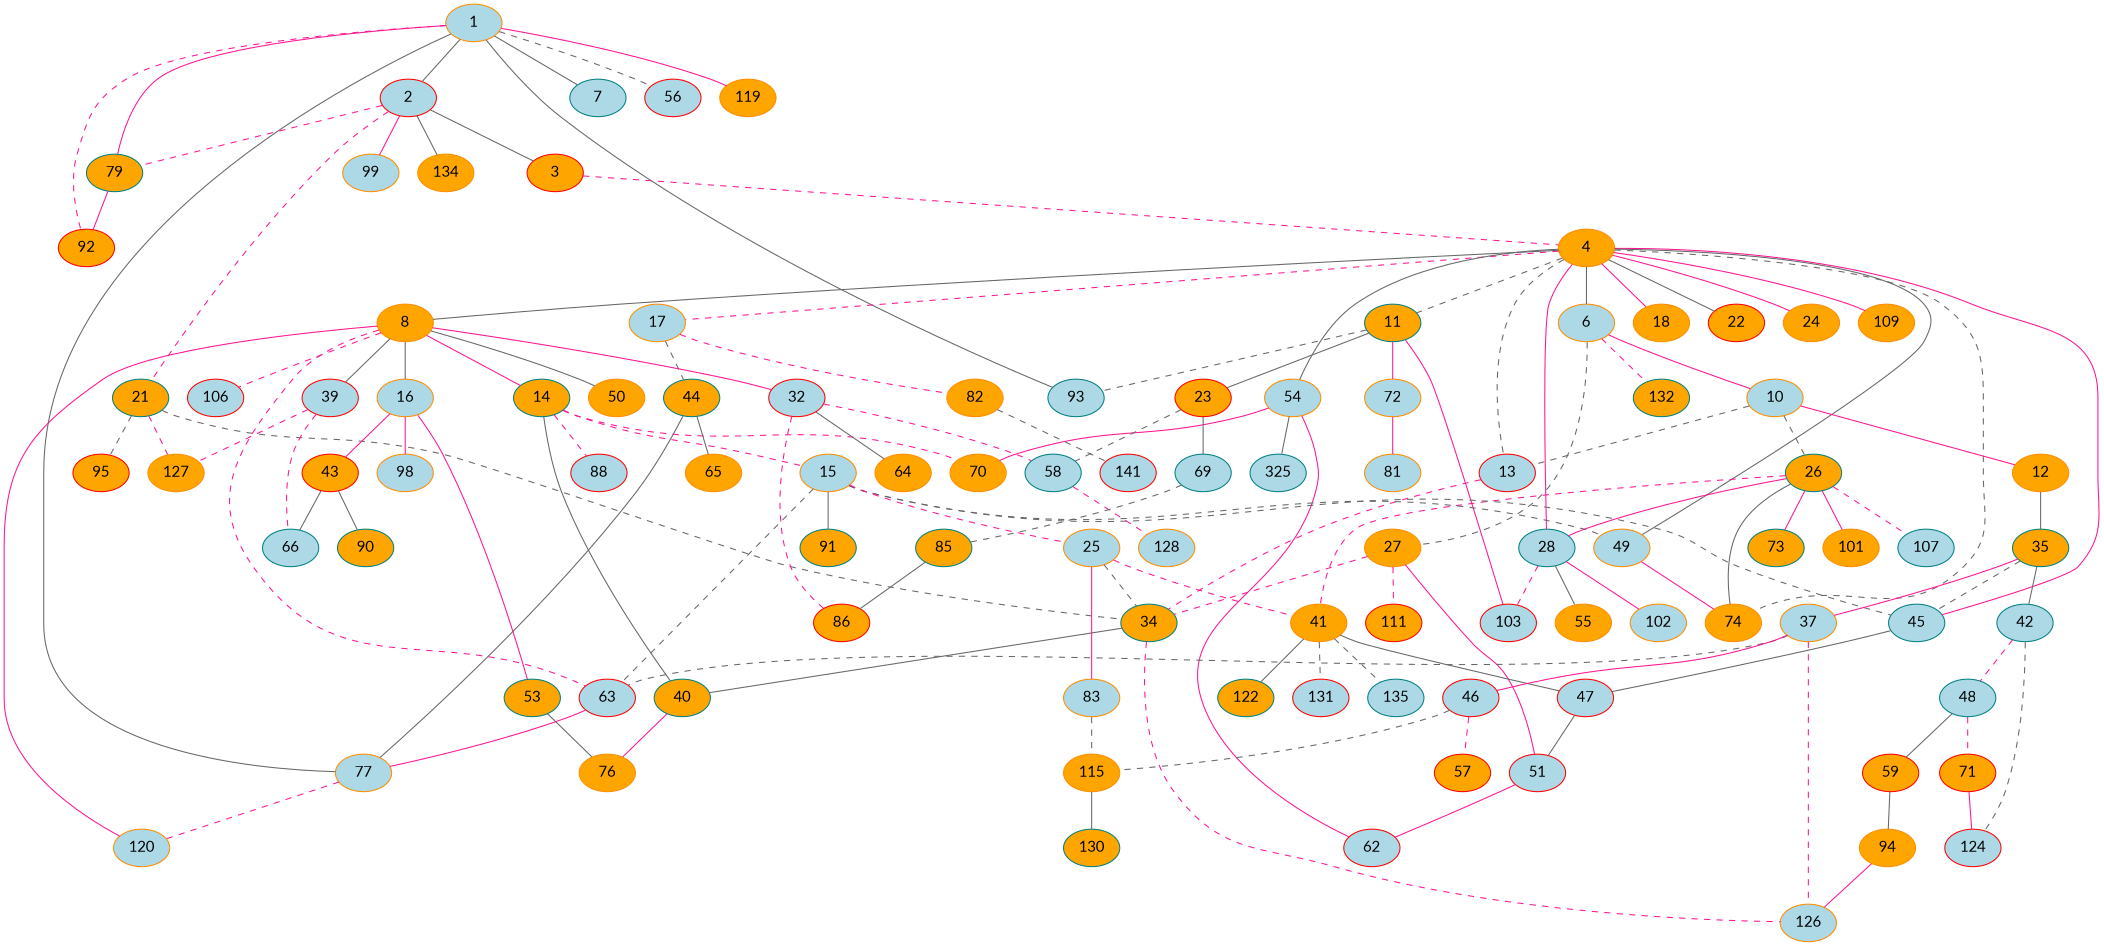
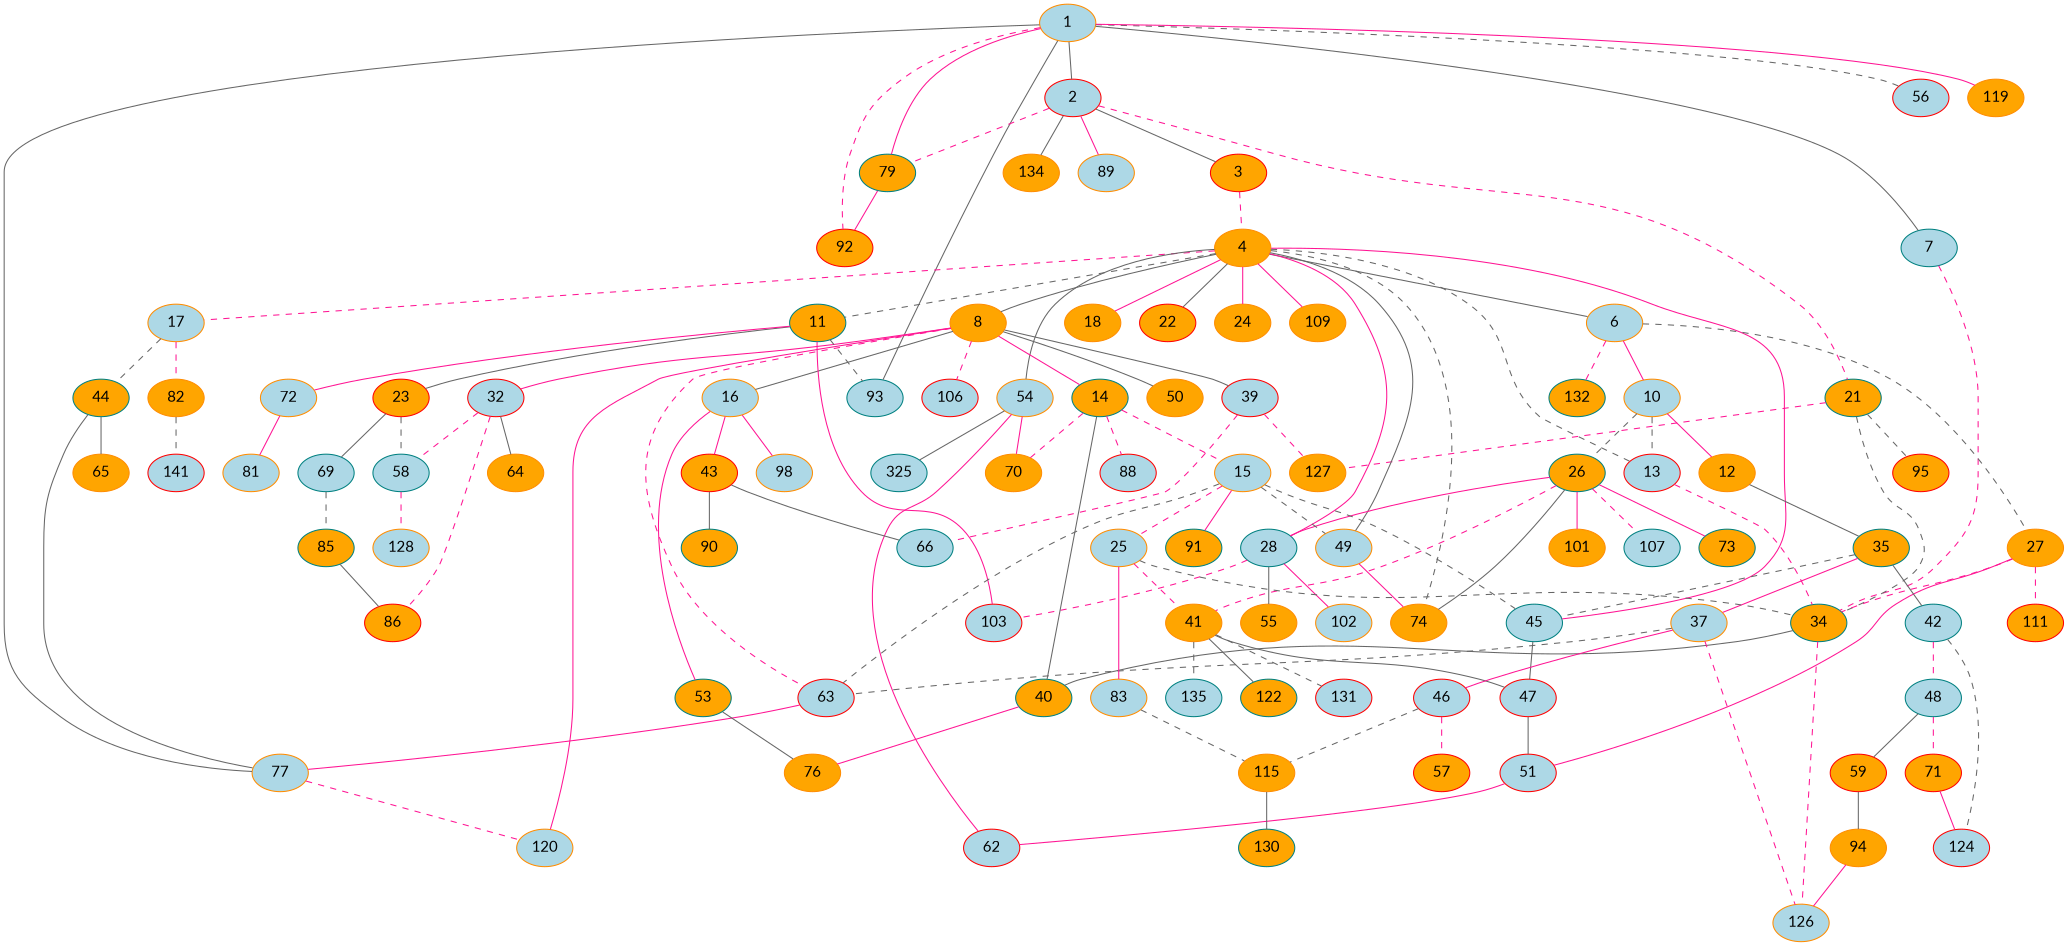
(371, 173) -> (1106, 173)
none -> (1978, 472)
(828, 511) -> (1218, 510)
